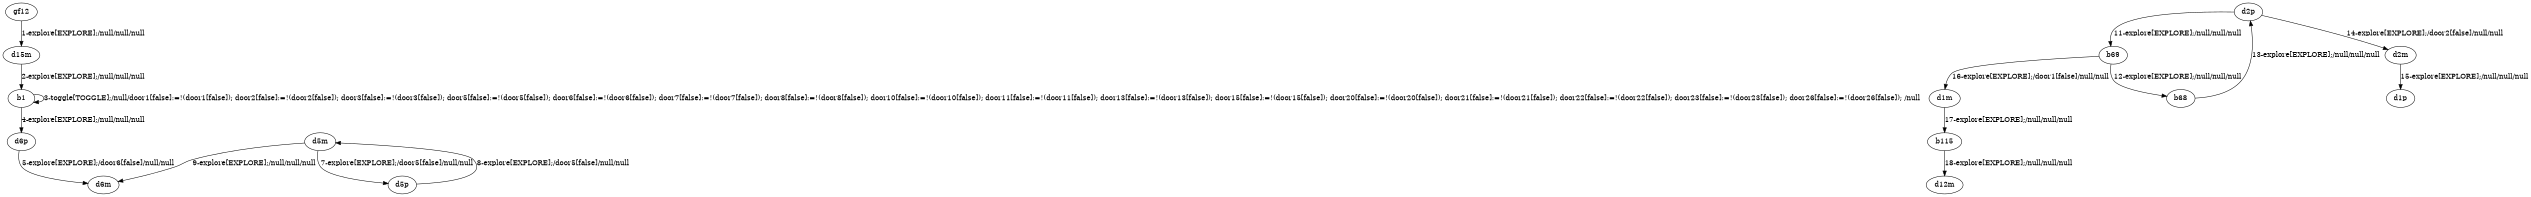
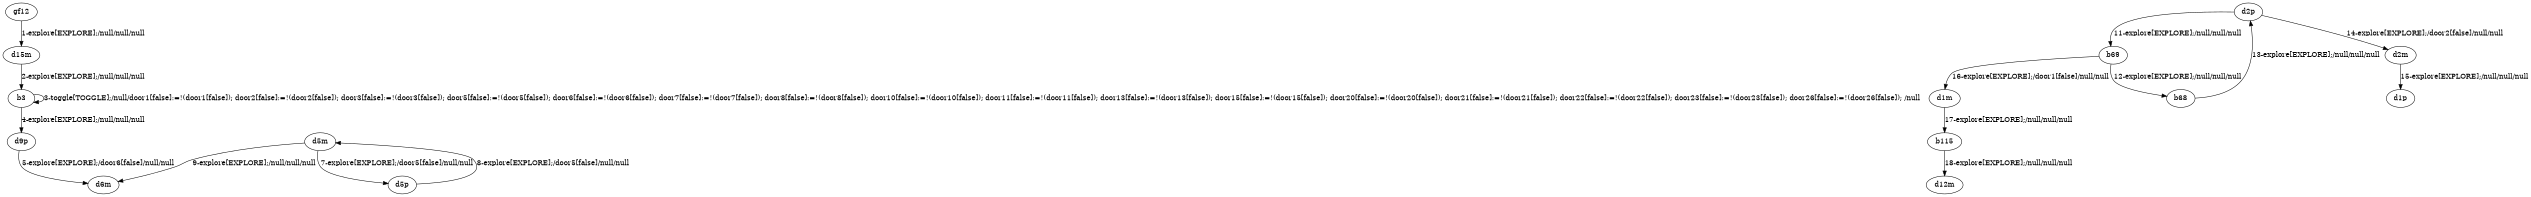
(21, 98) -> (21, 98)
(21, 142) -> (21, 142)
